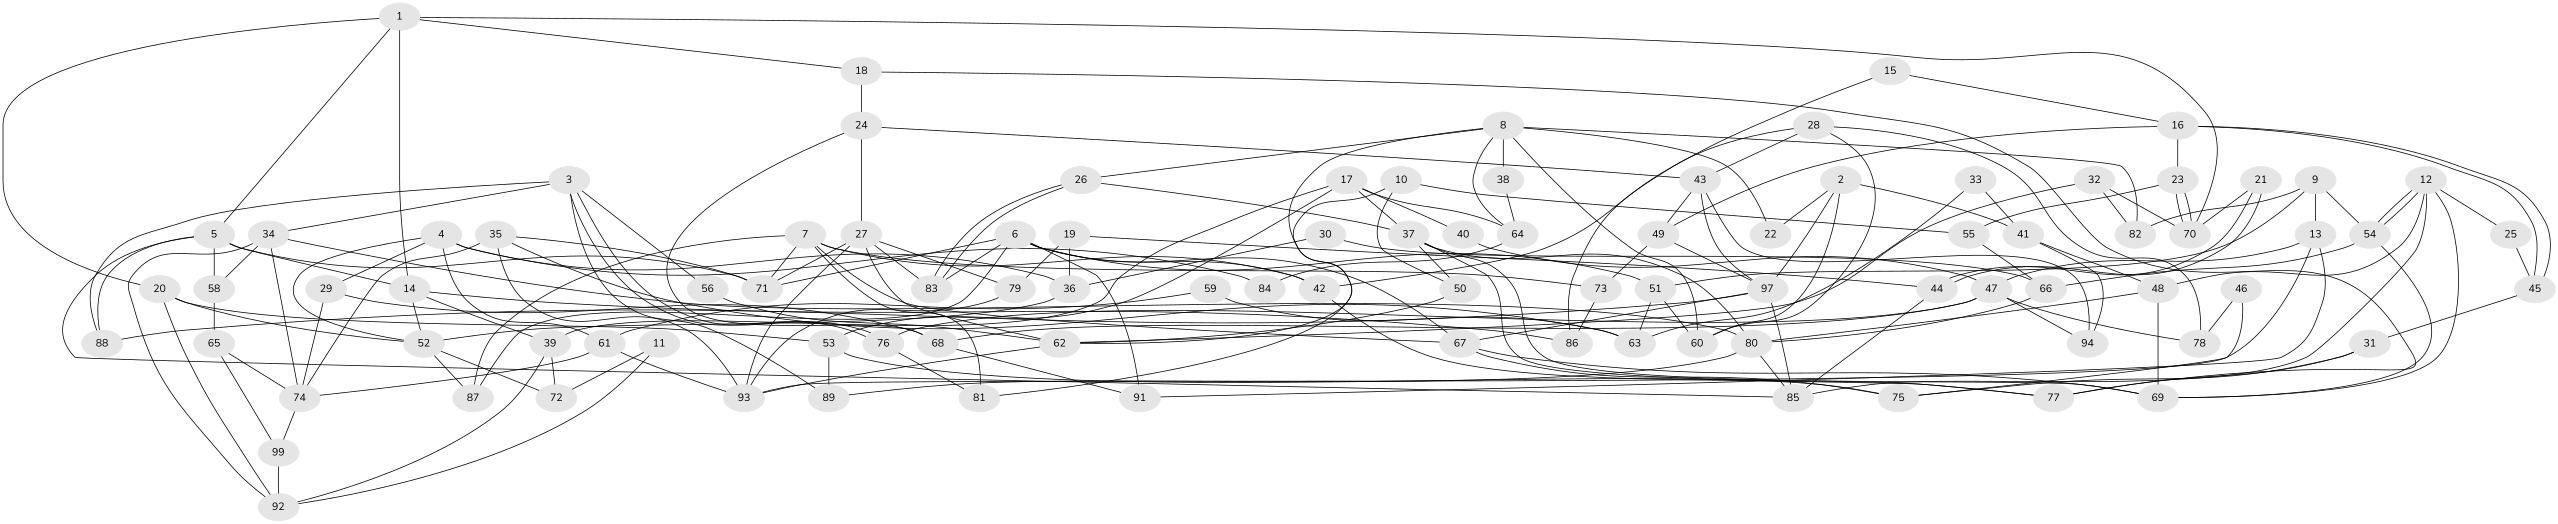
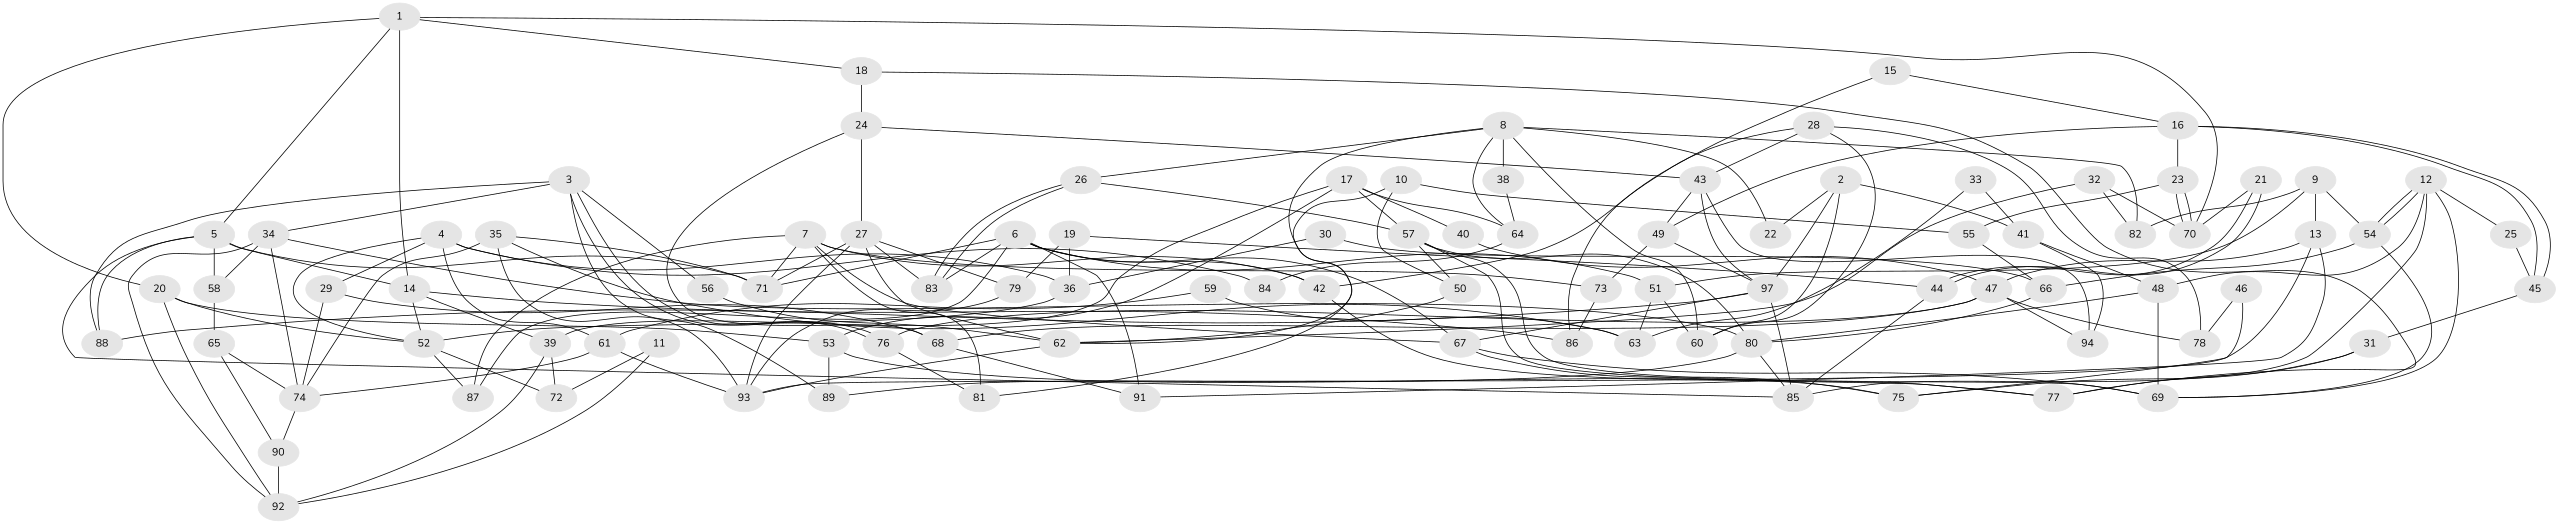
(1409, 235) -> (1409, 235)
(279, 453) -> (279, 453)
